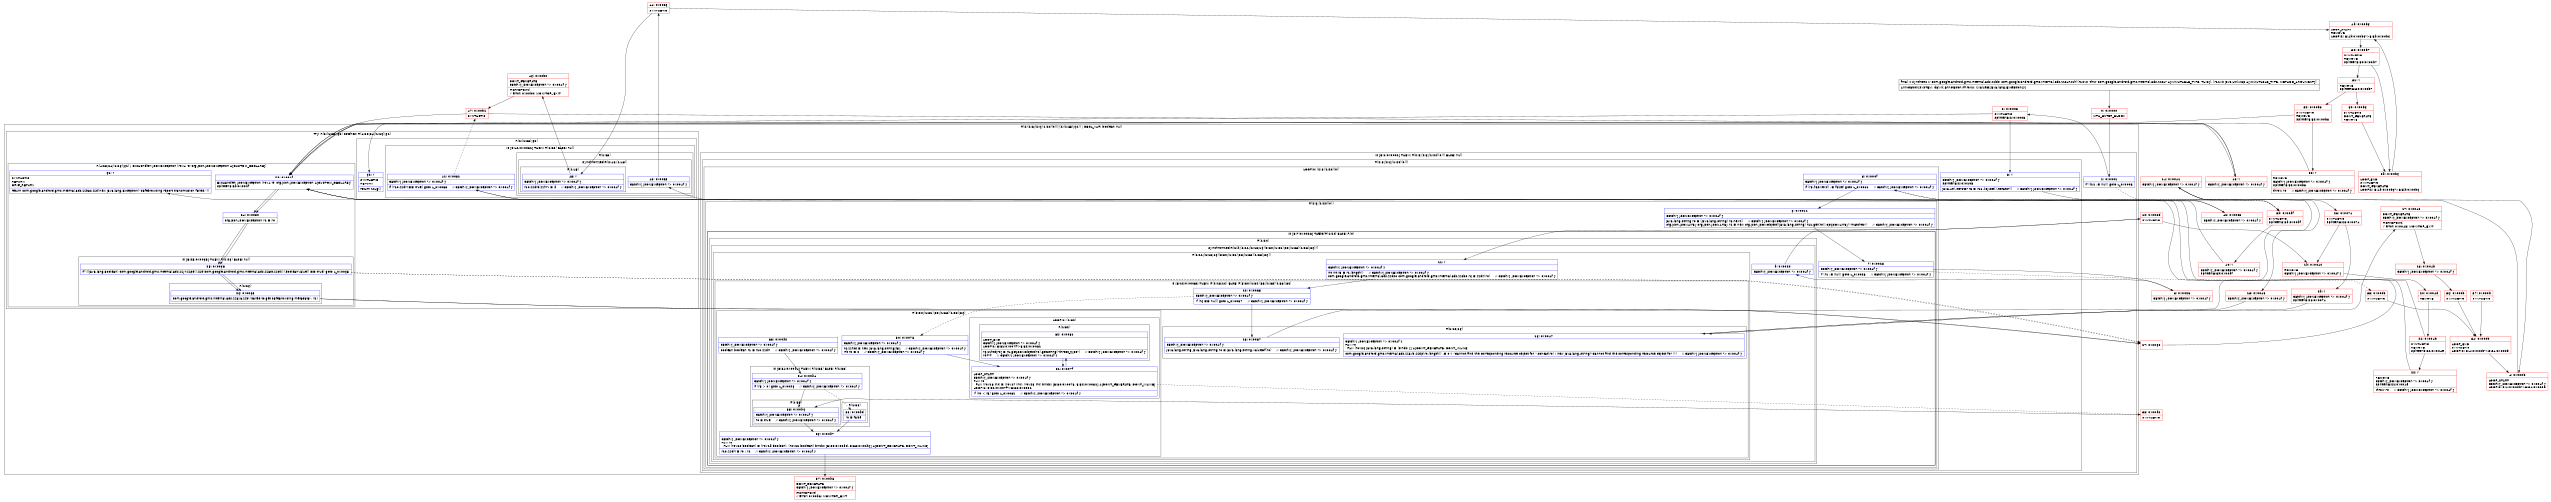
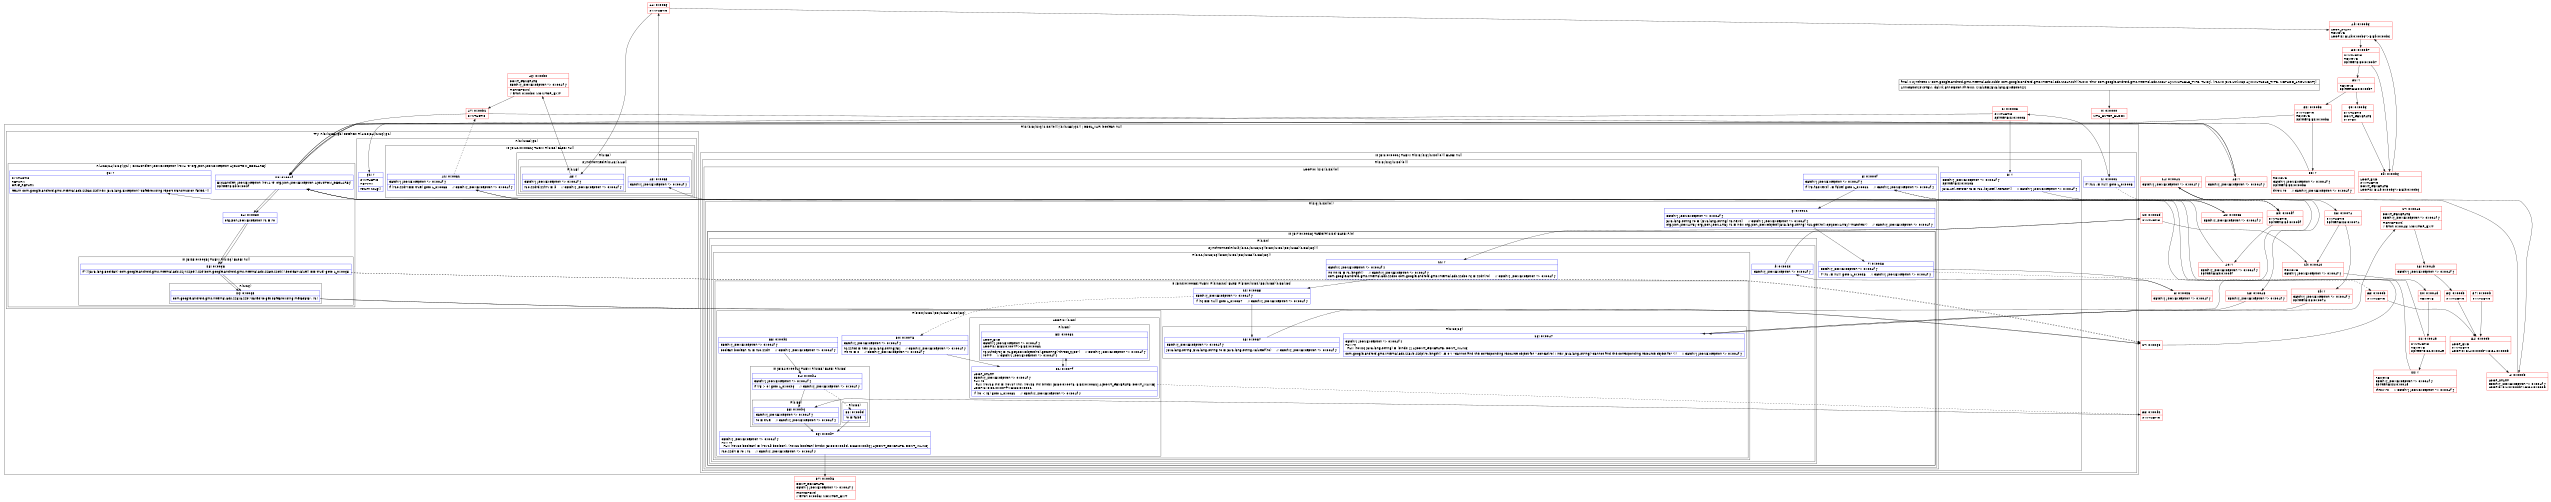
(2351, 120) -> (2350, 120)
